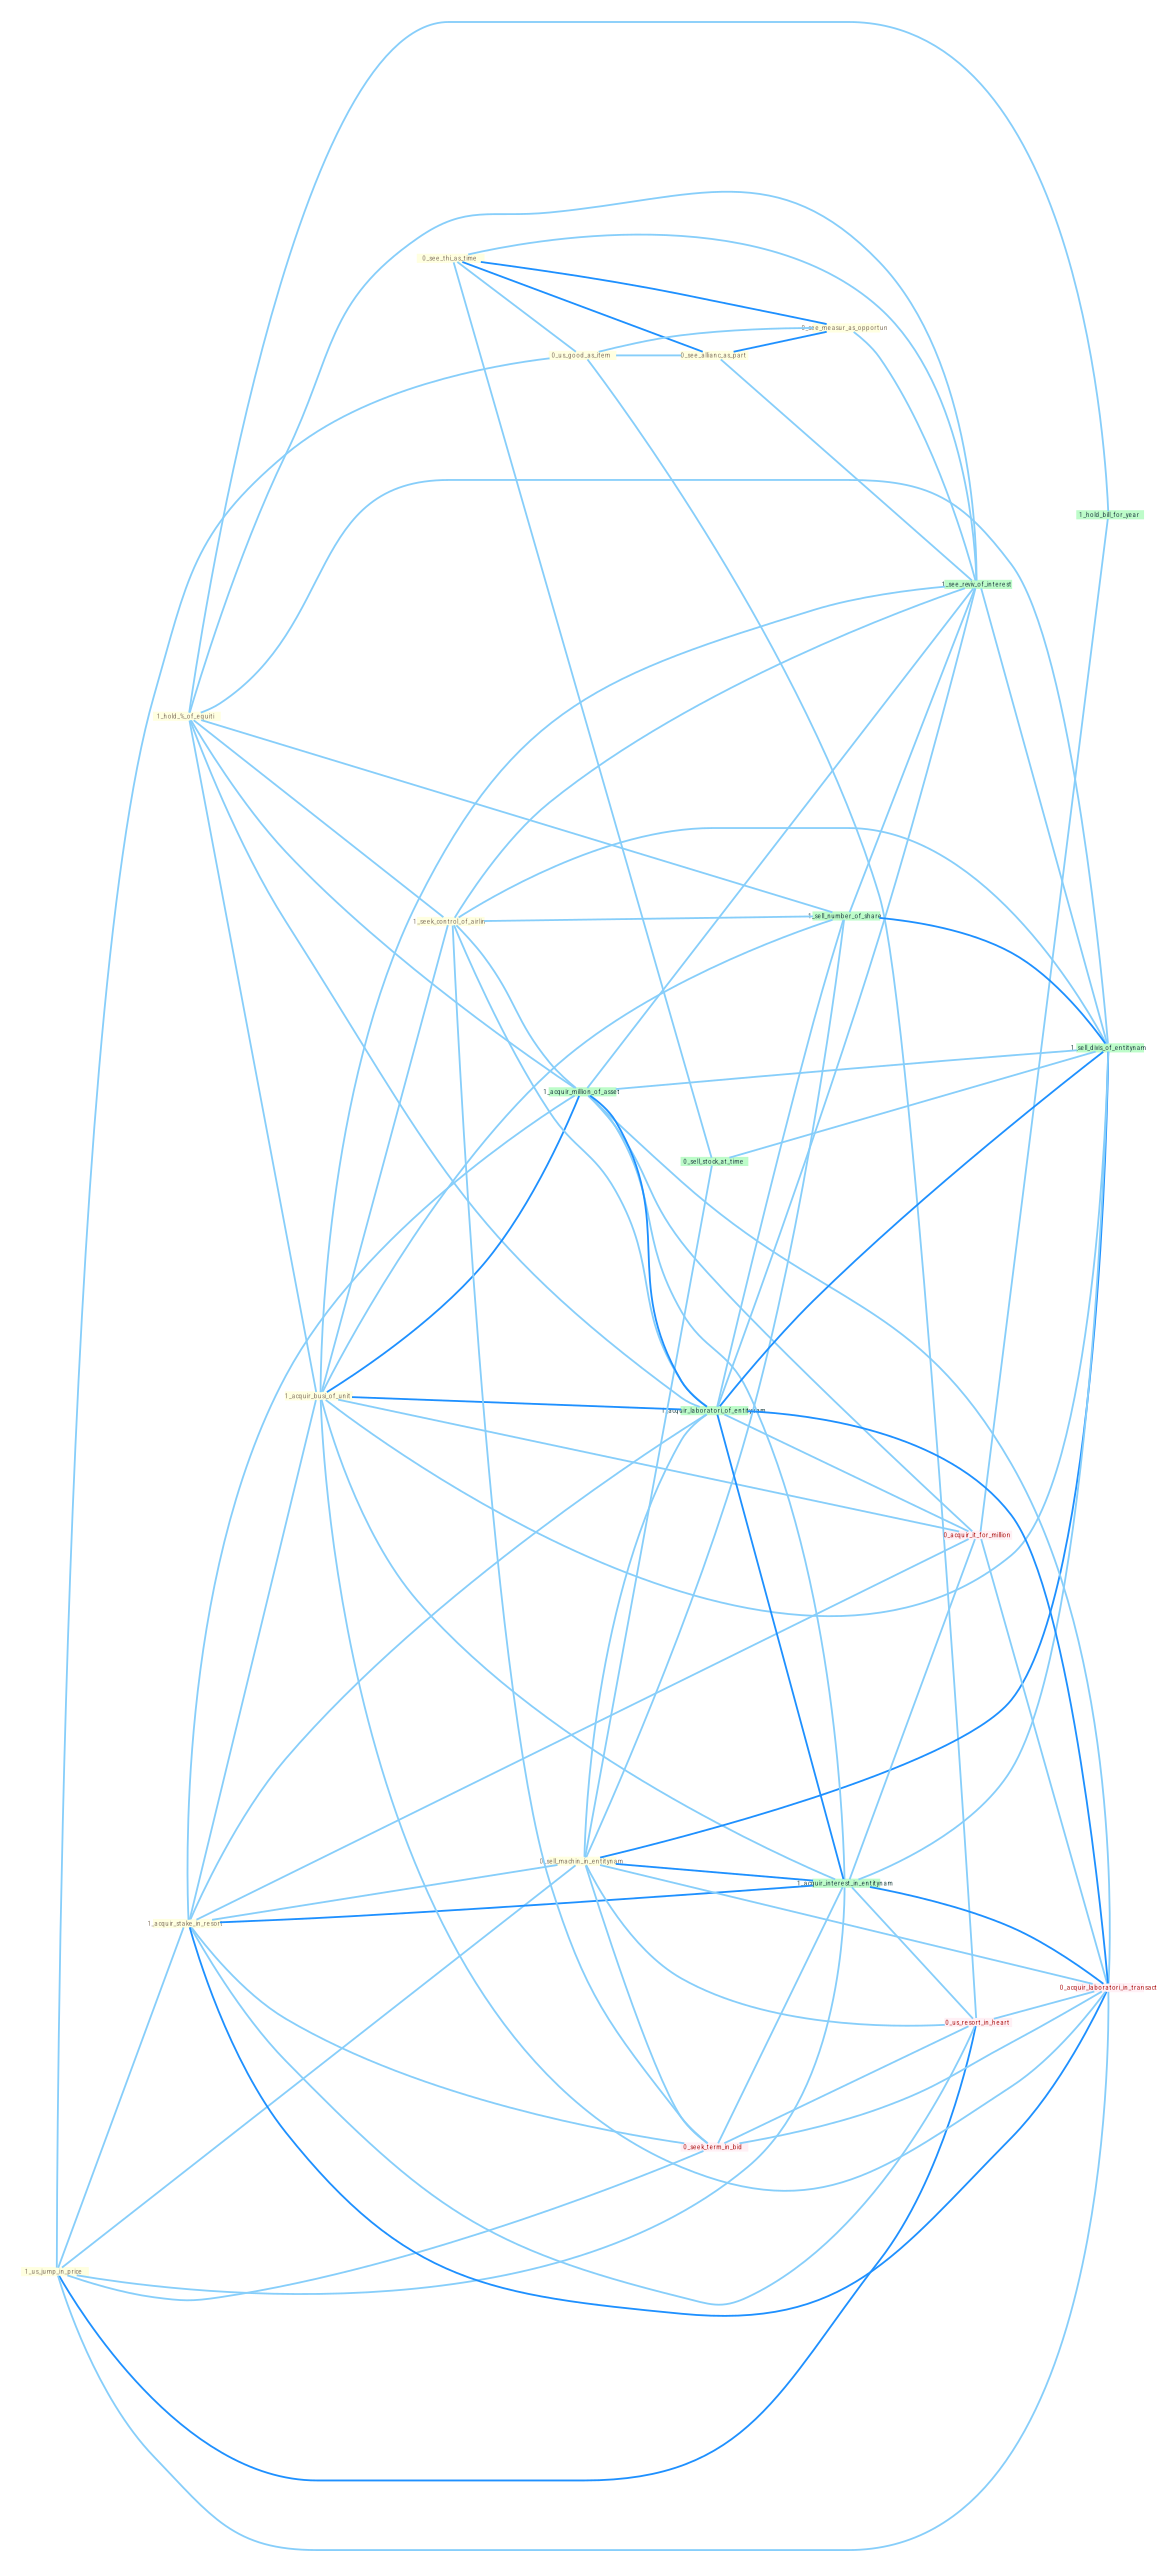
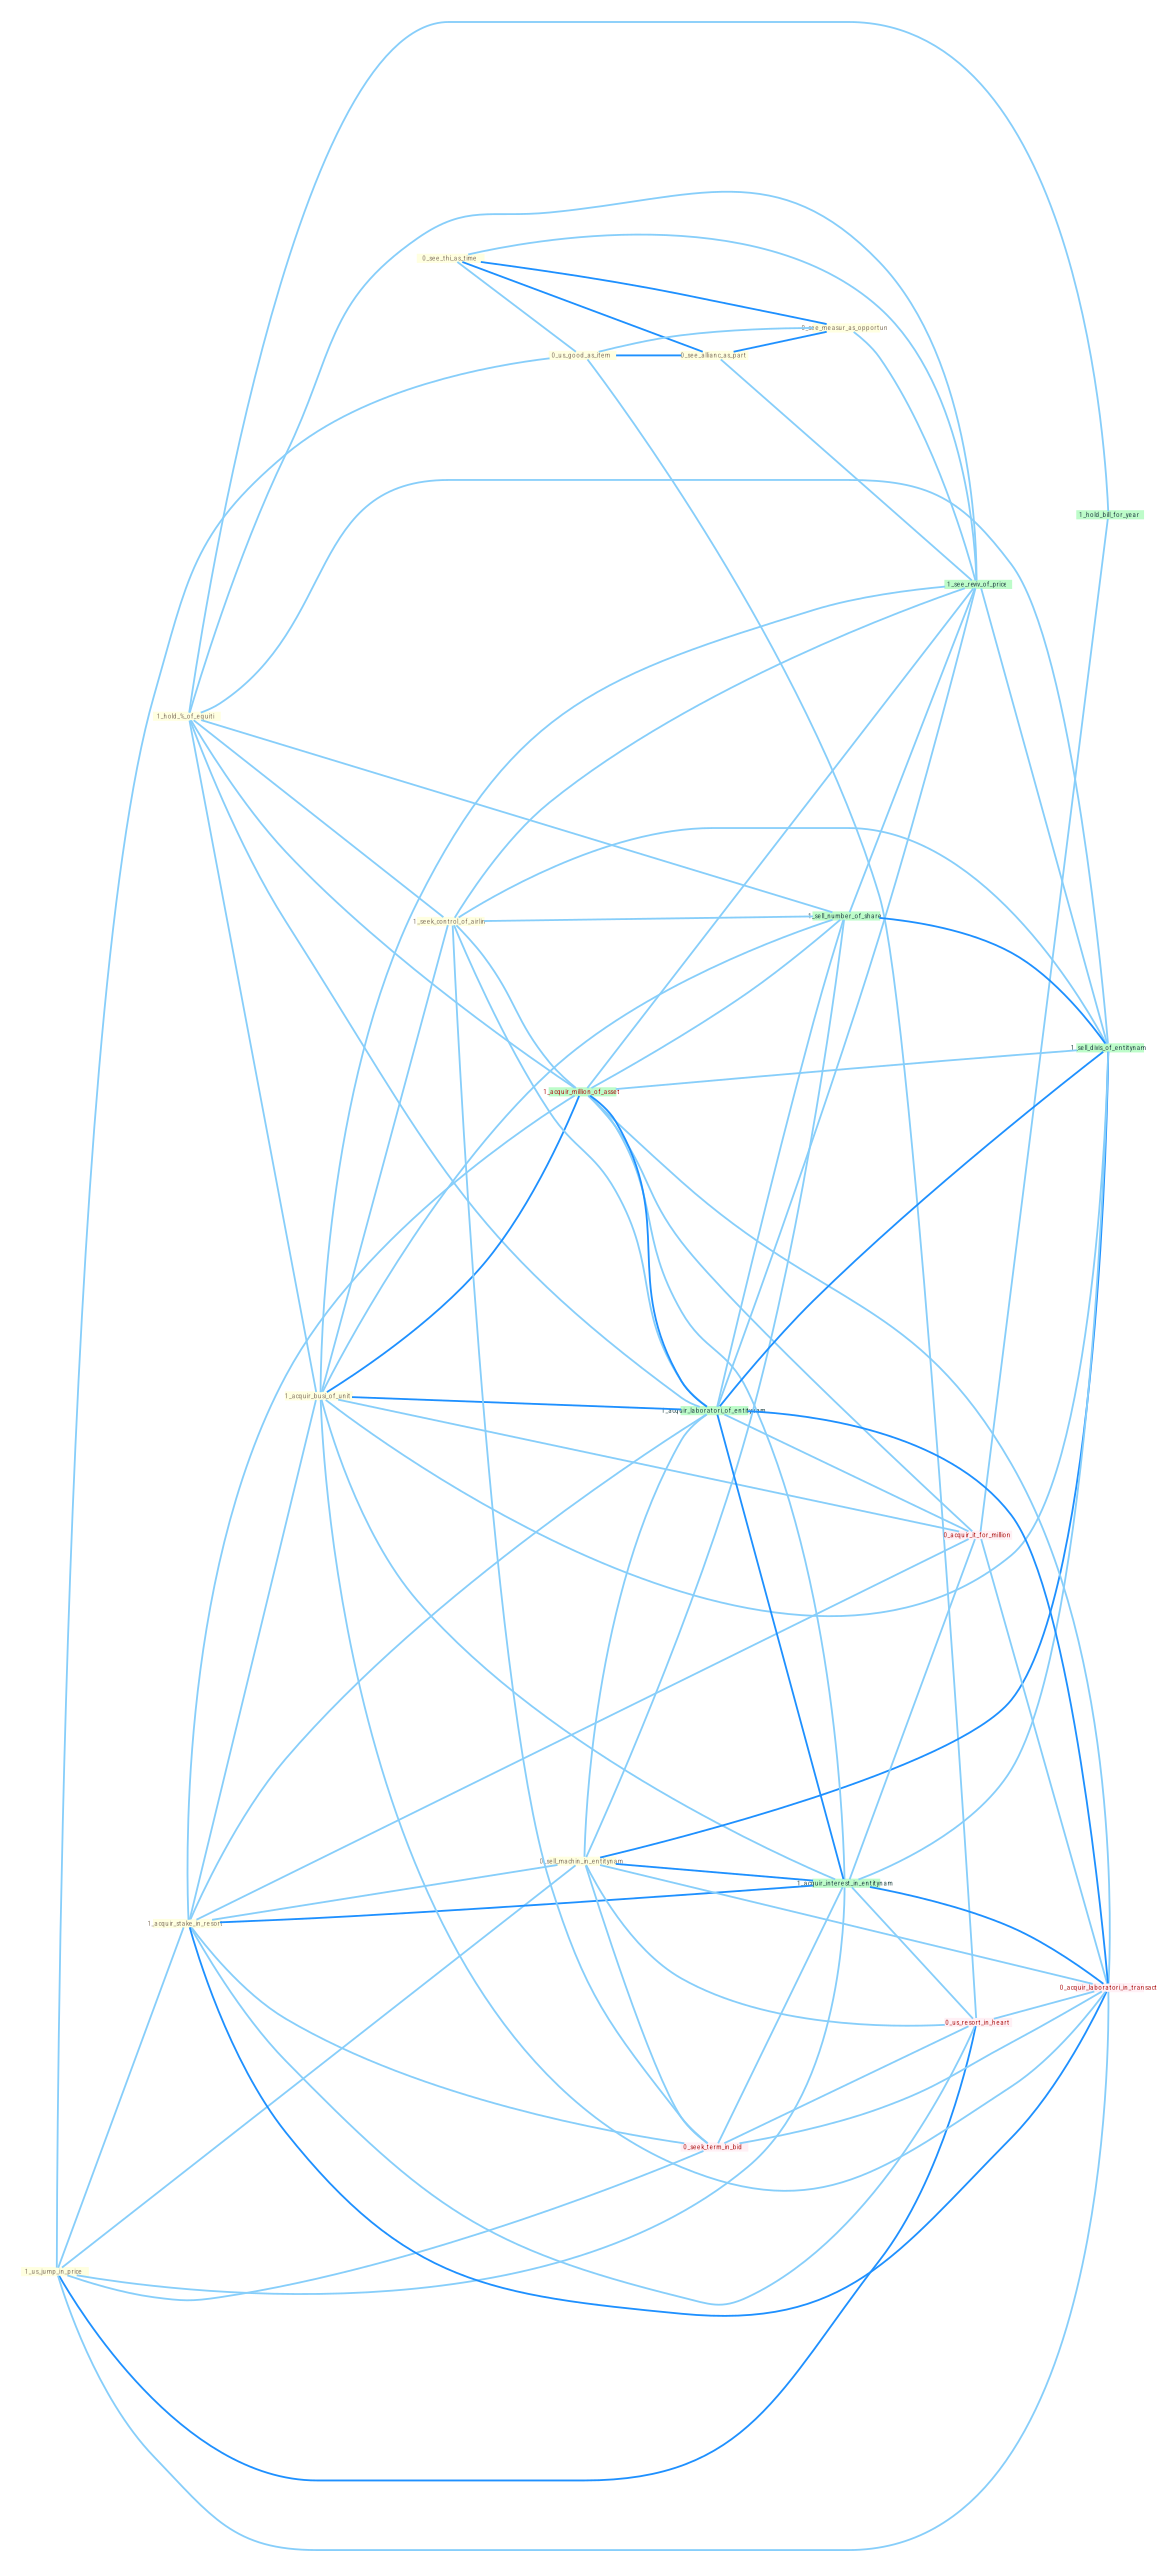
(649, 355) -> (649, 355)
(978, 584) -> (978, 584)
none -> (721, 1011)
(583, 1092) -> (583, 1092)
(714, 1161) -> none
